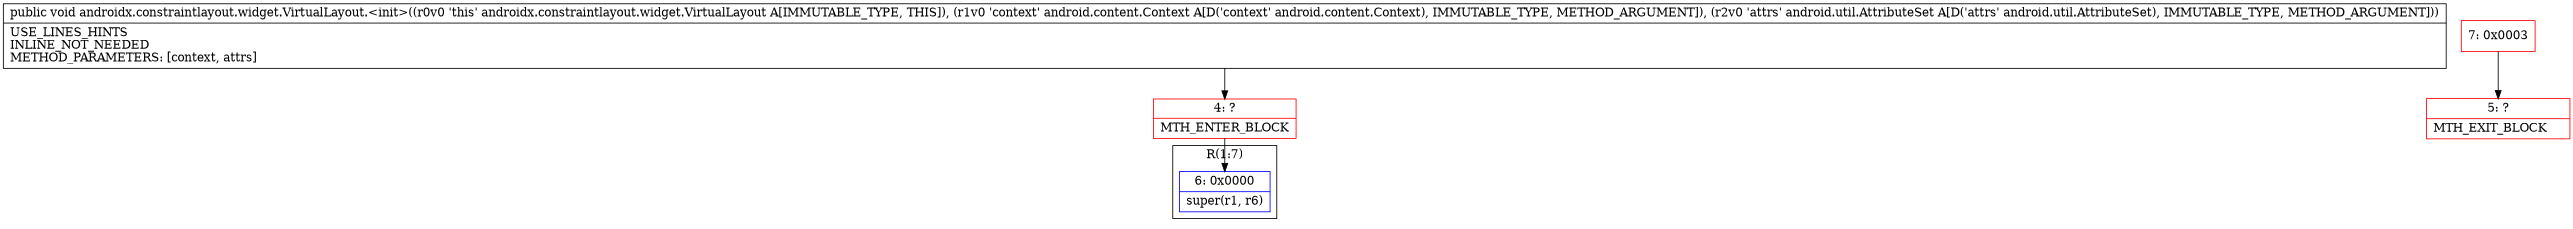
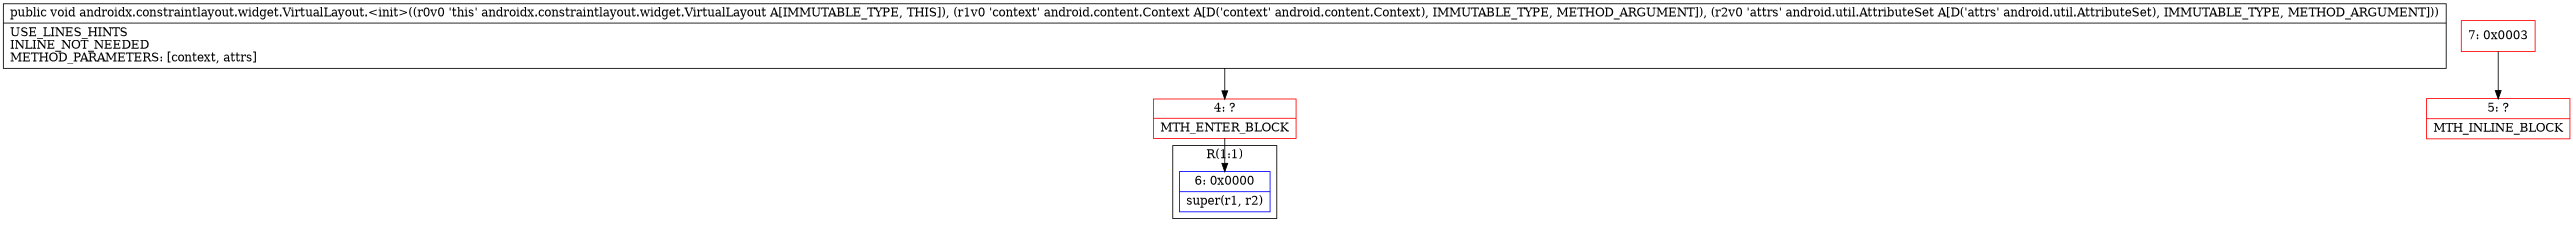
(2490, 128) -> (2498, 128)
(1225, 155) -> (1225, 155)
(1225, 201) -> (1225, 201)
